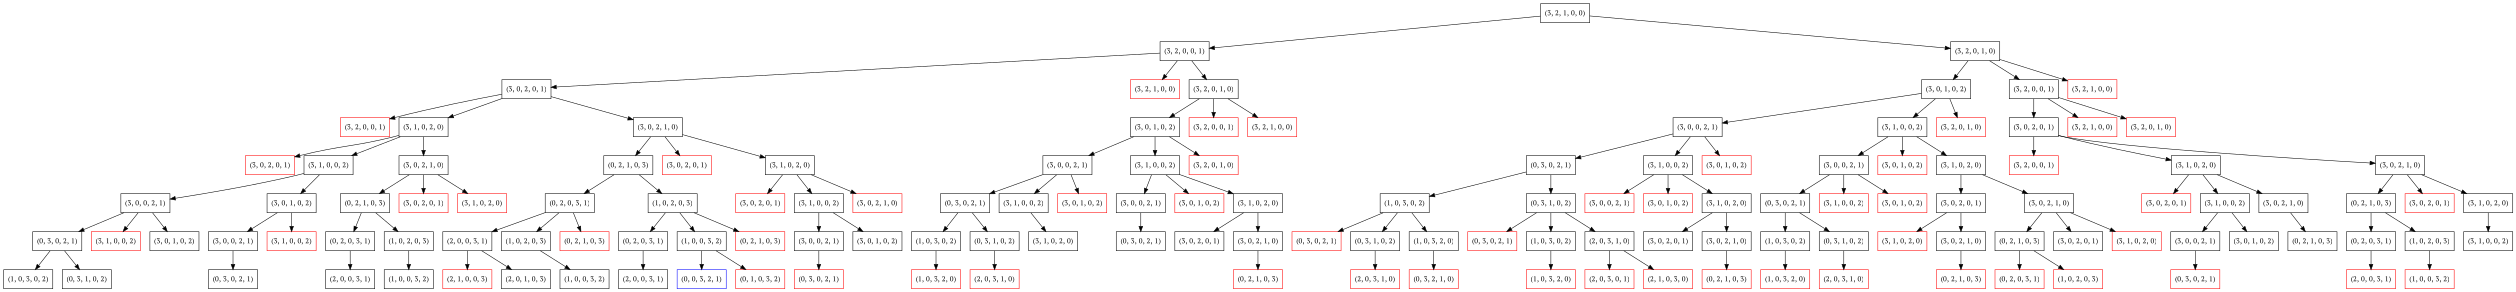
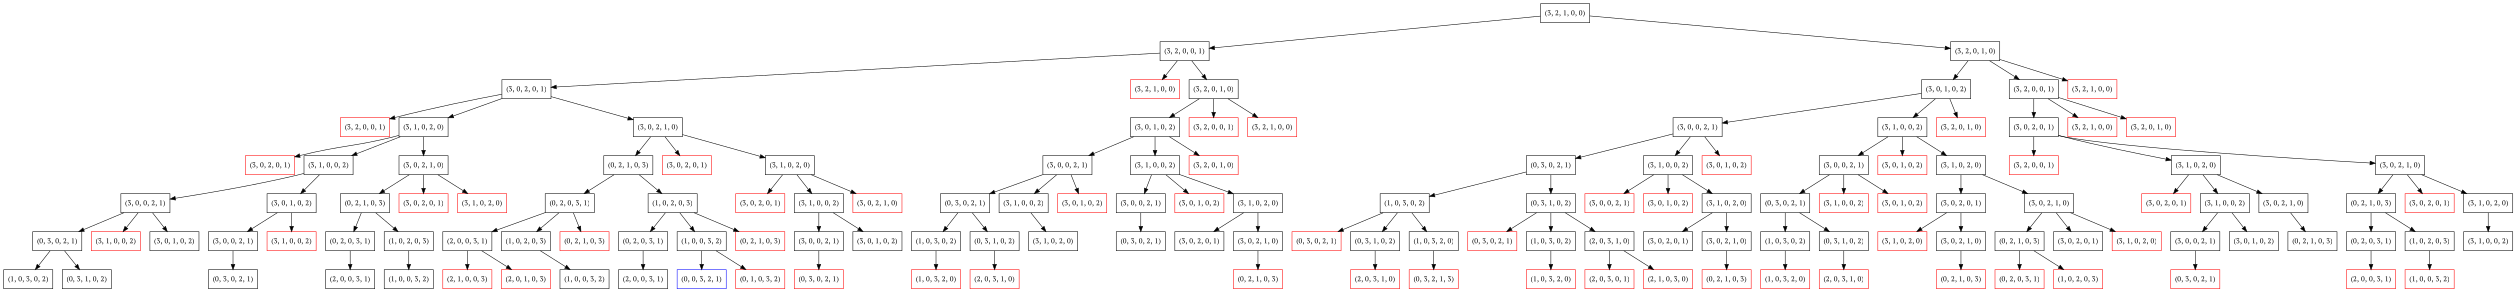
(526, 279) -> (526, 279)
(1434, 279) -> (1434, 279)
